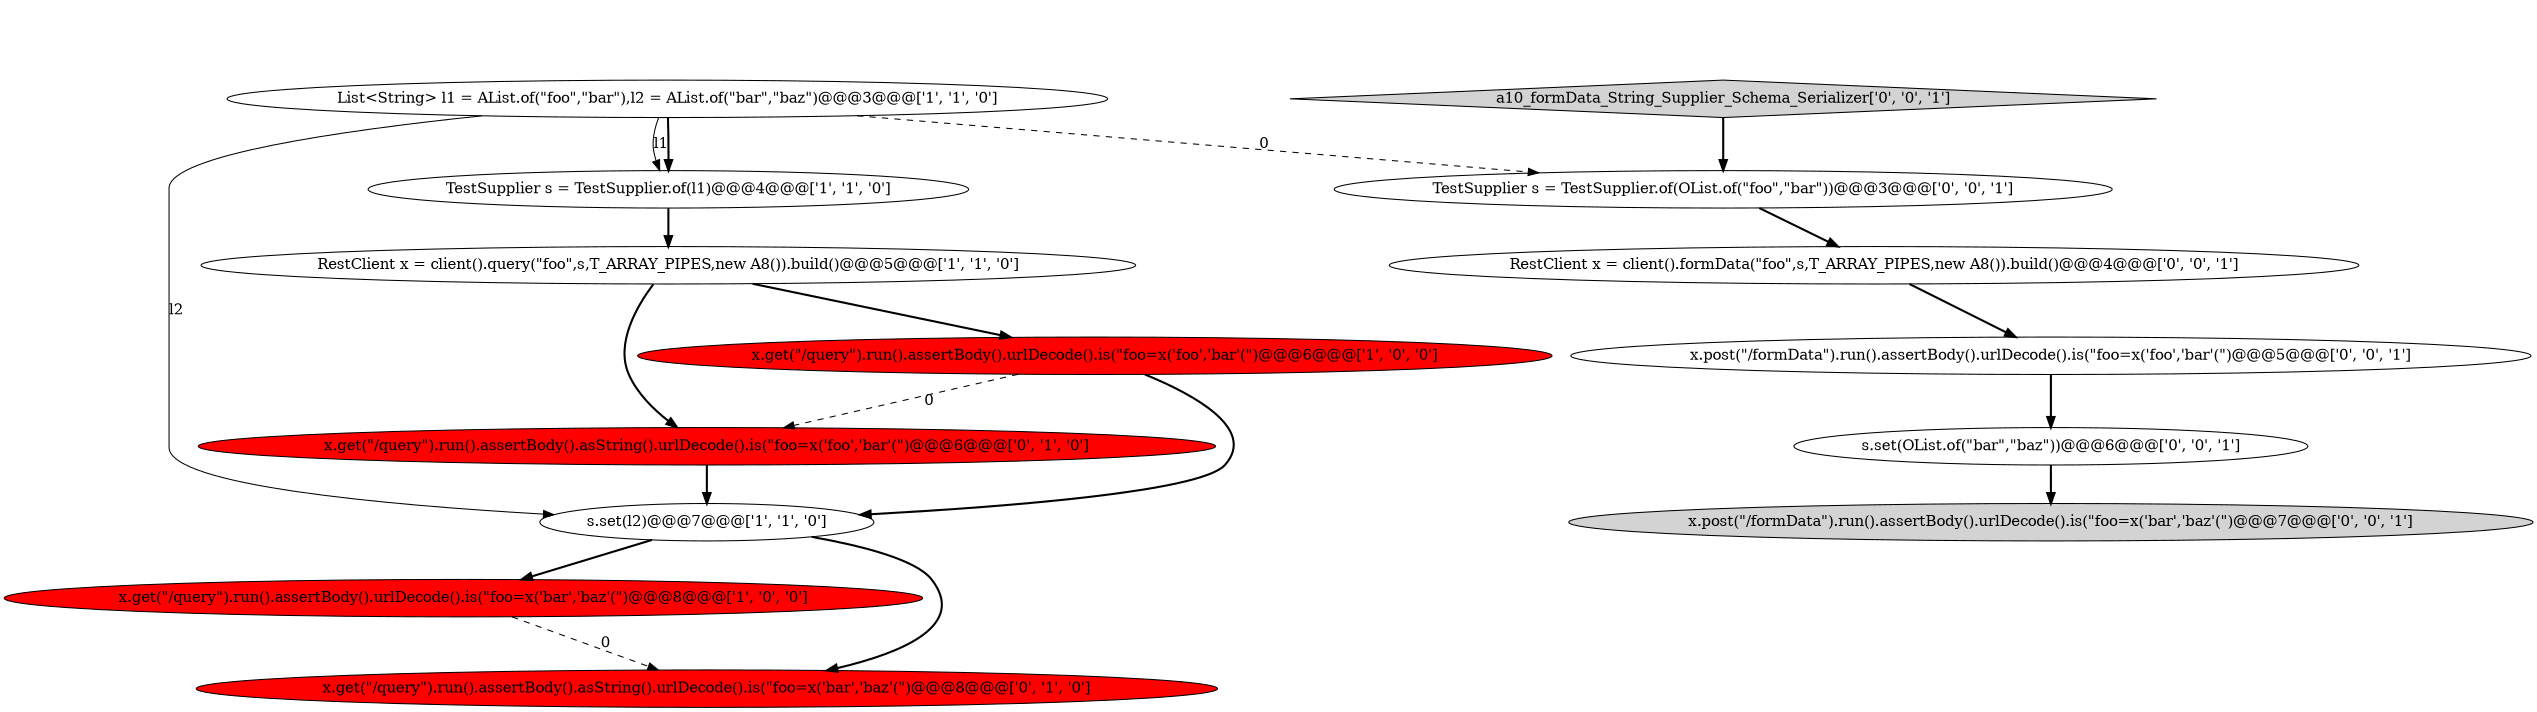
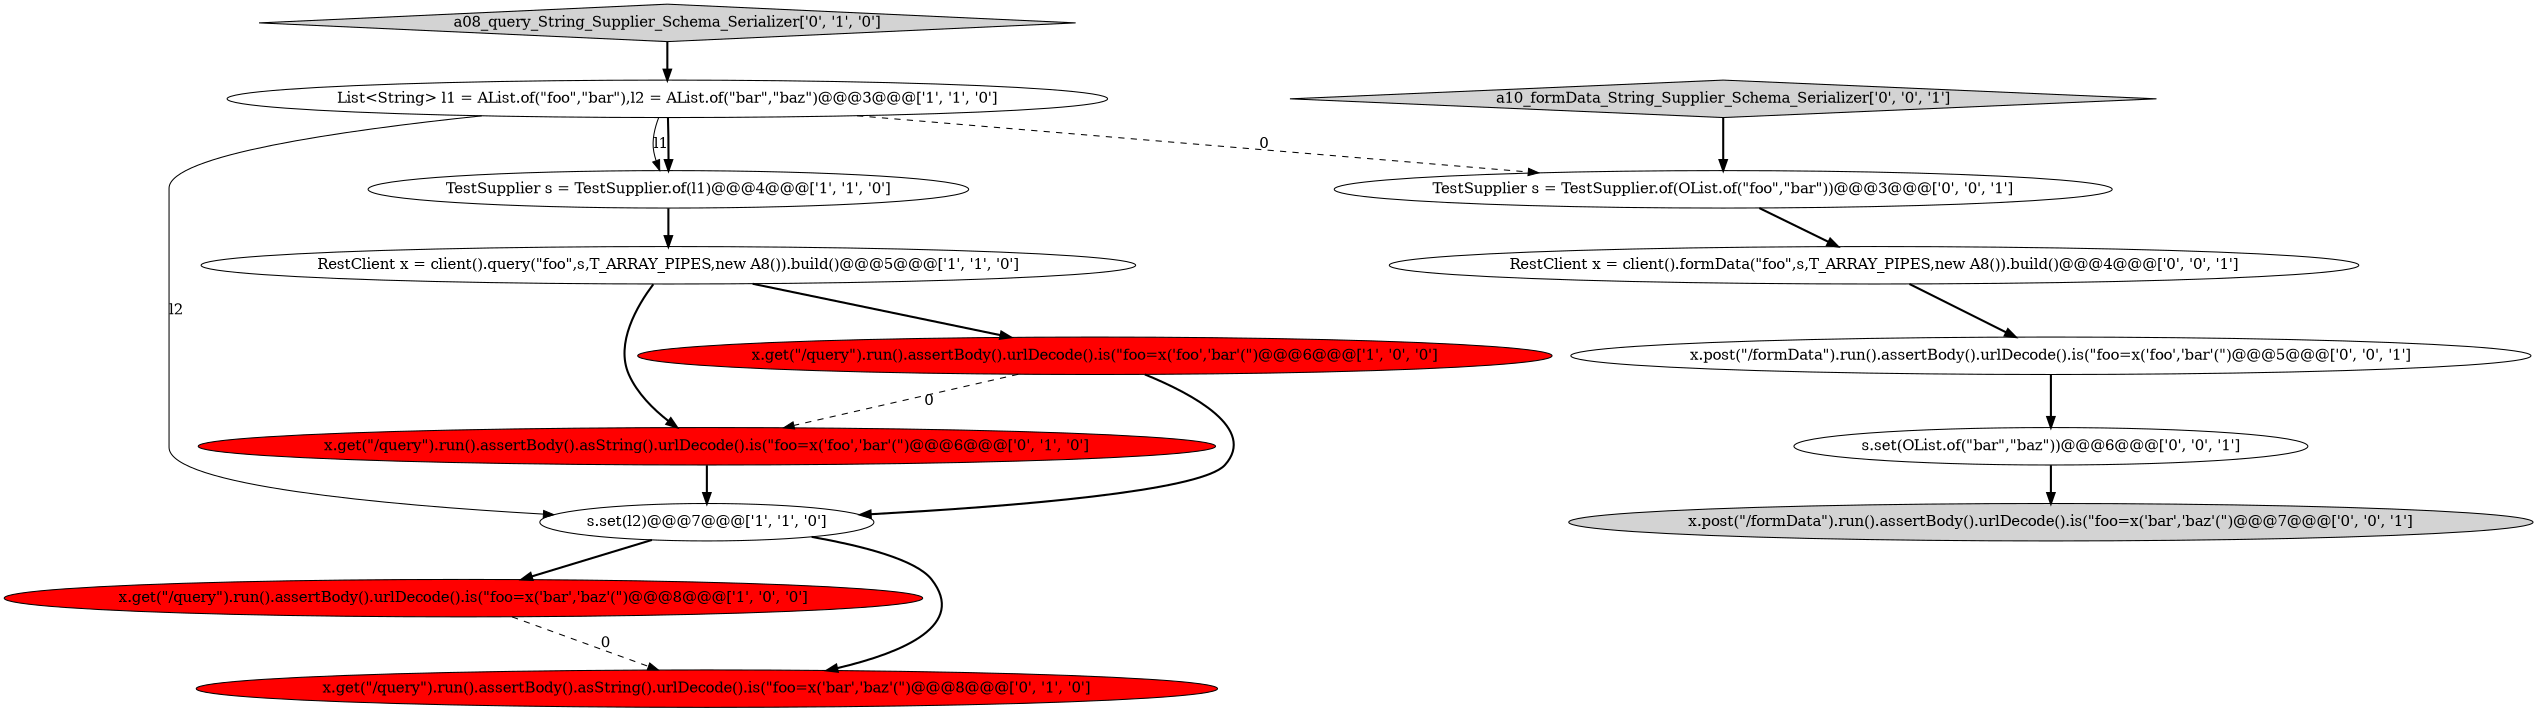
none -> (667, 23)
